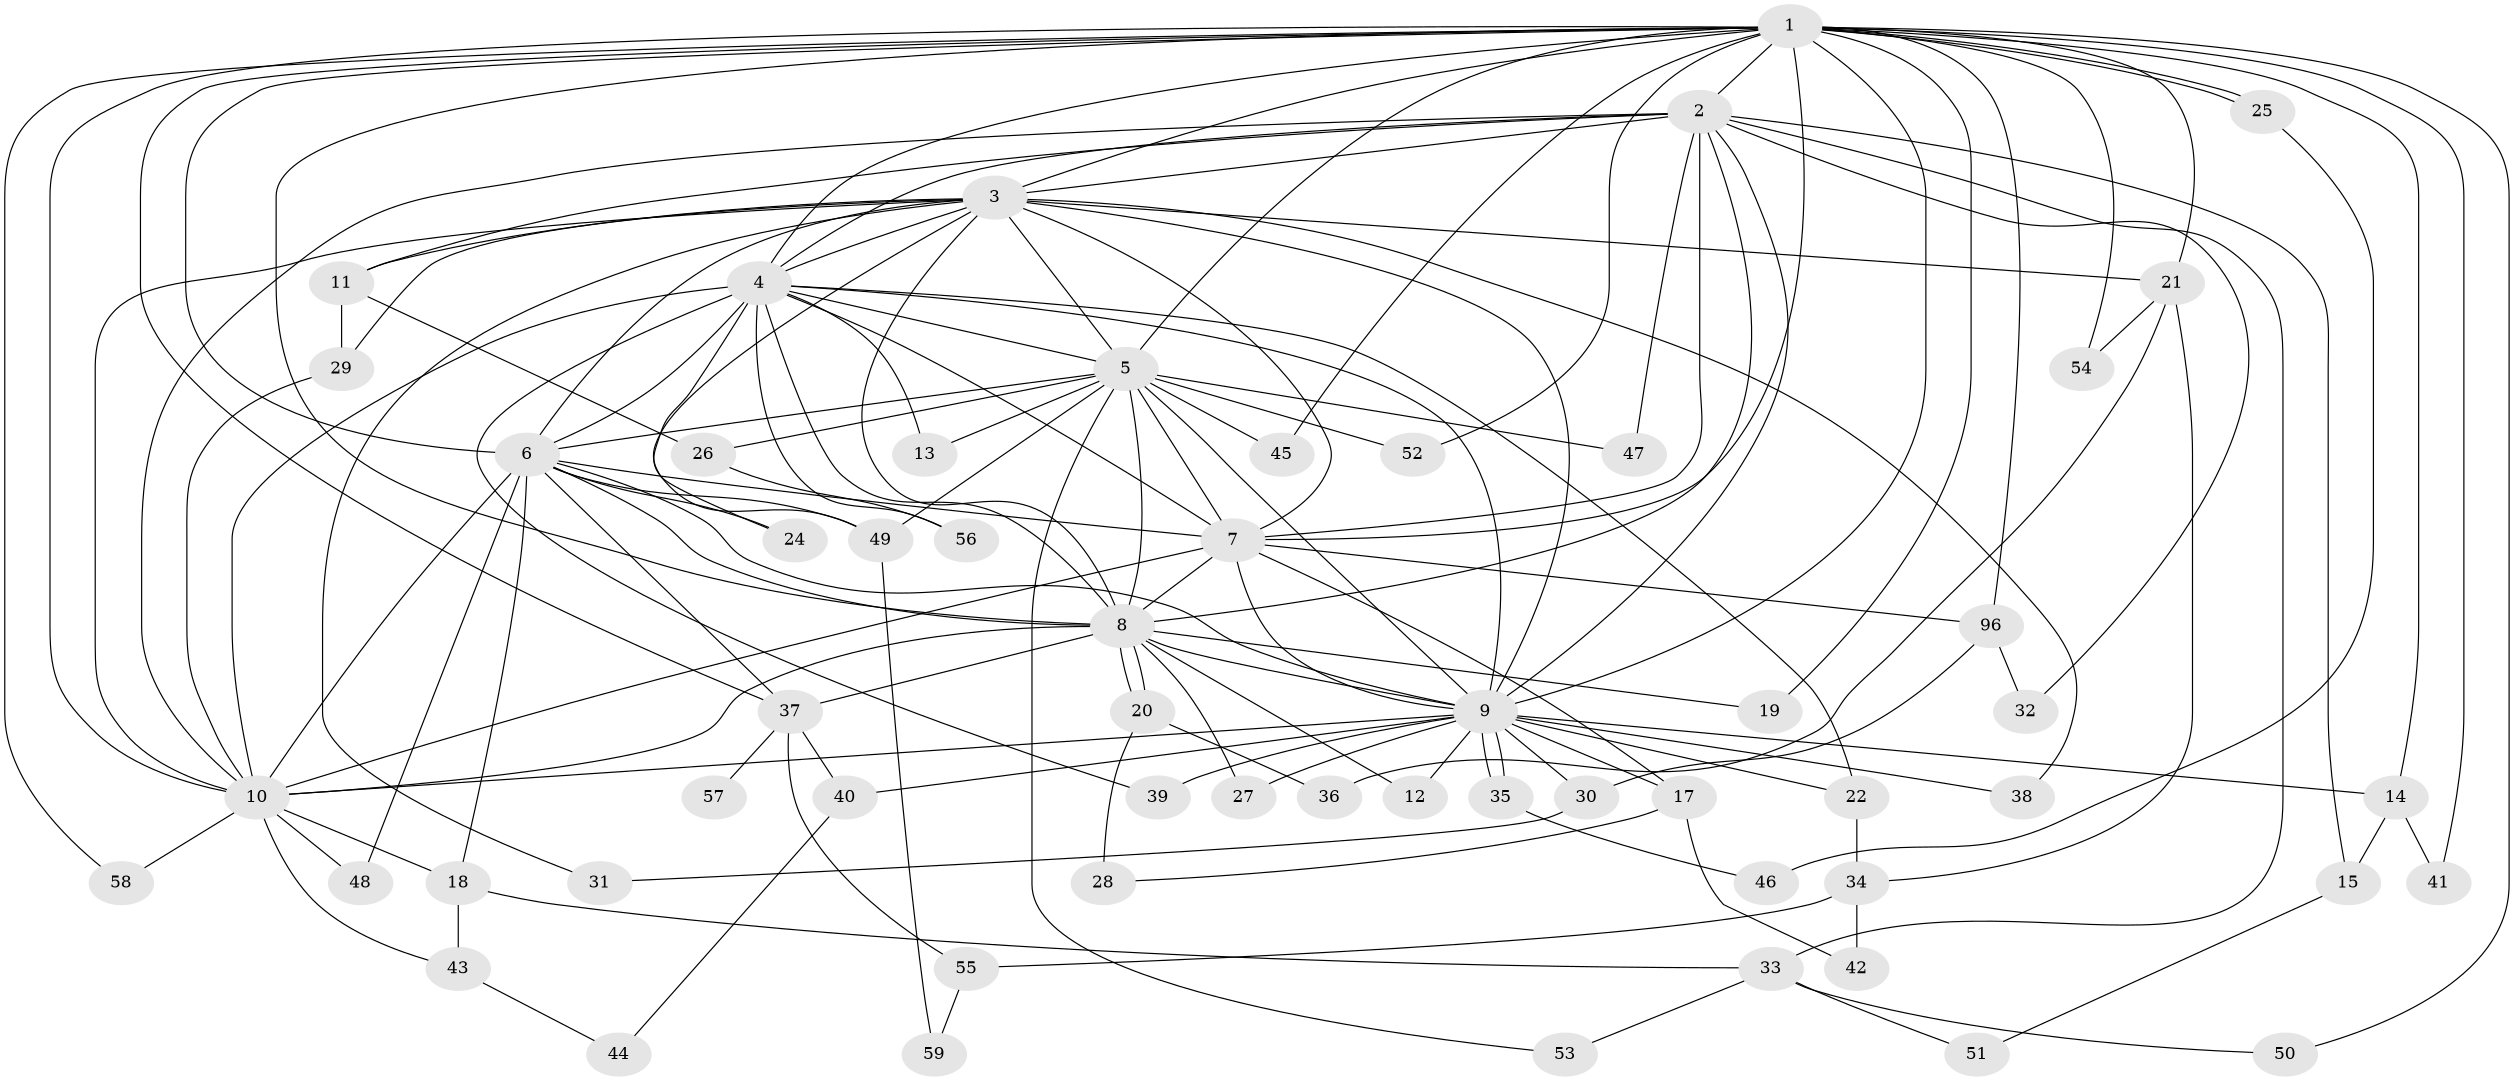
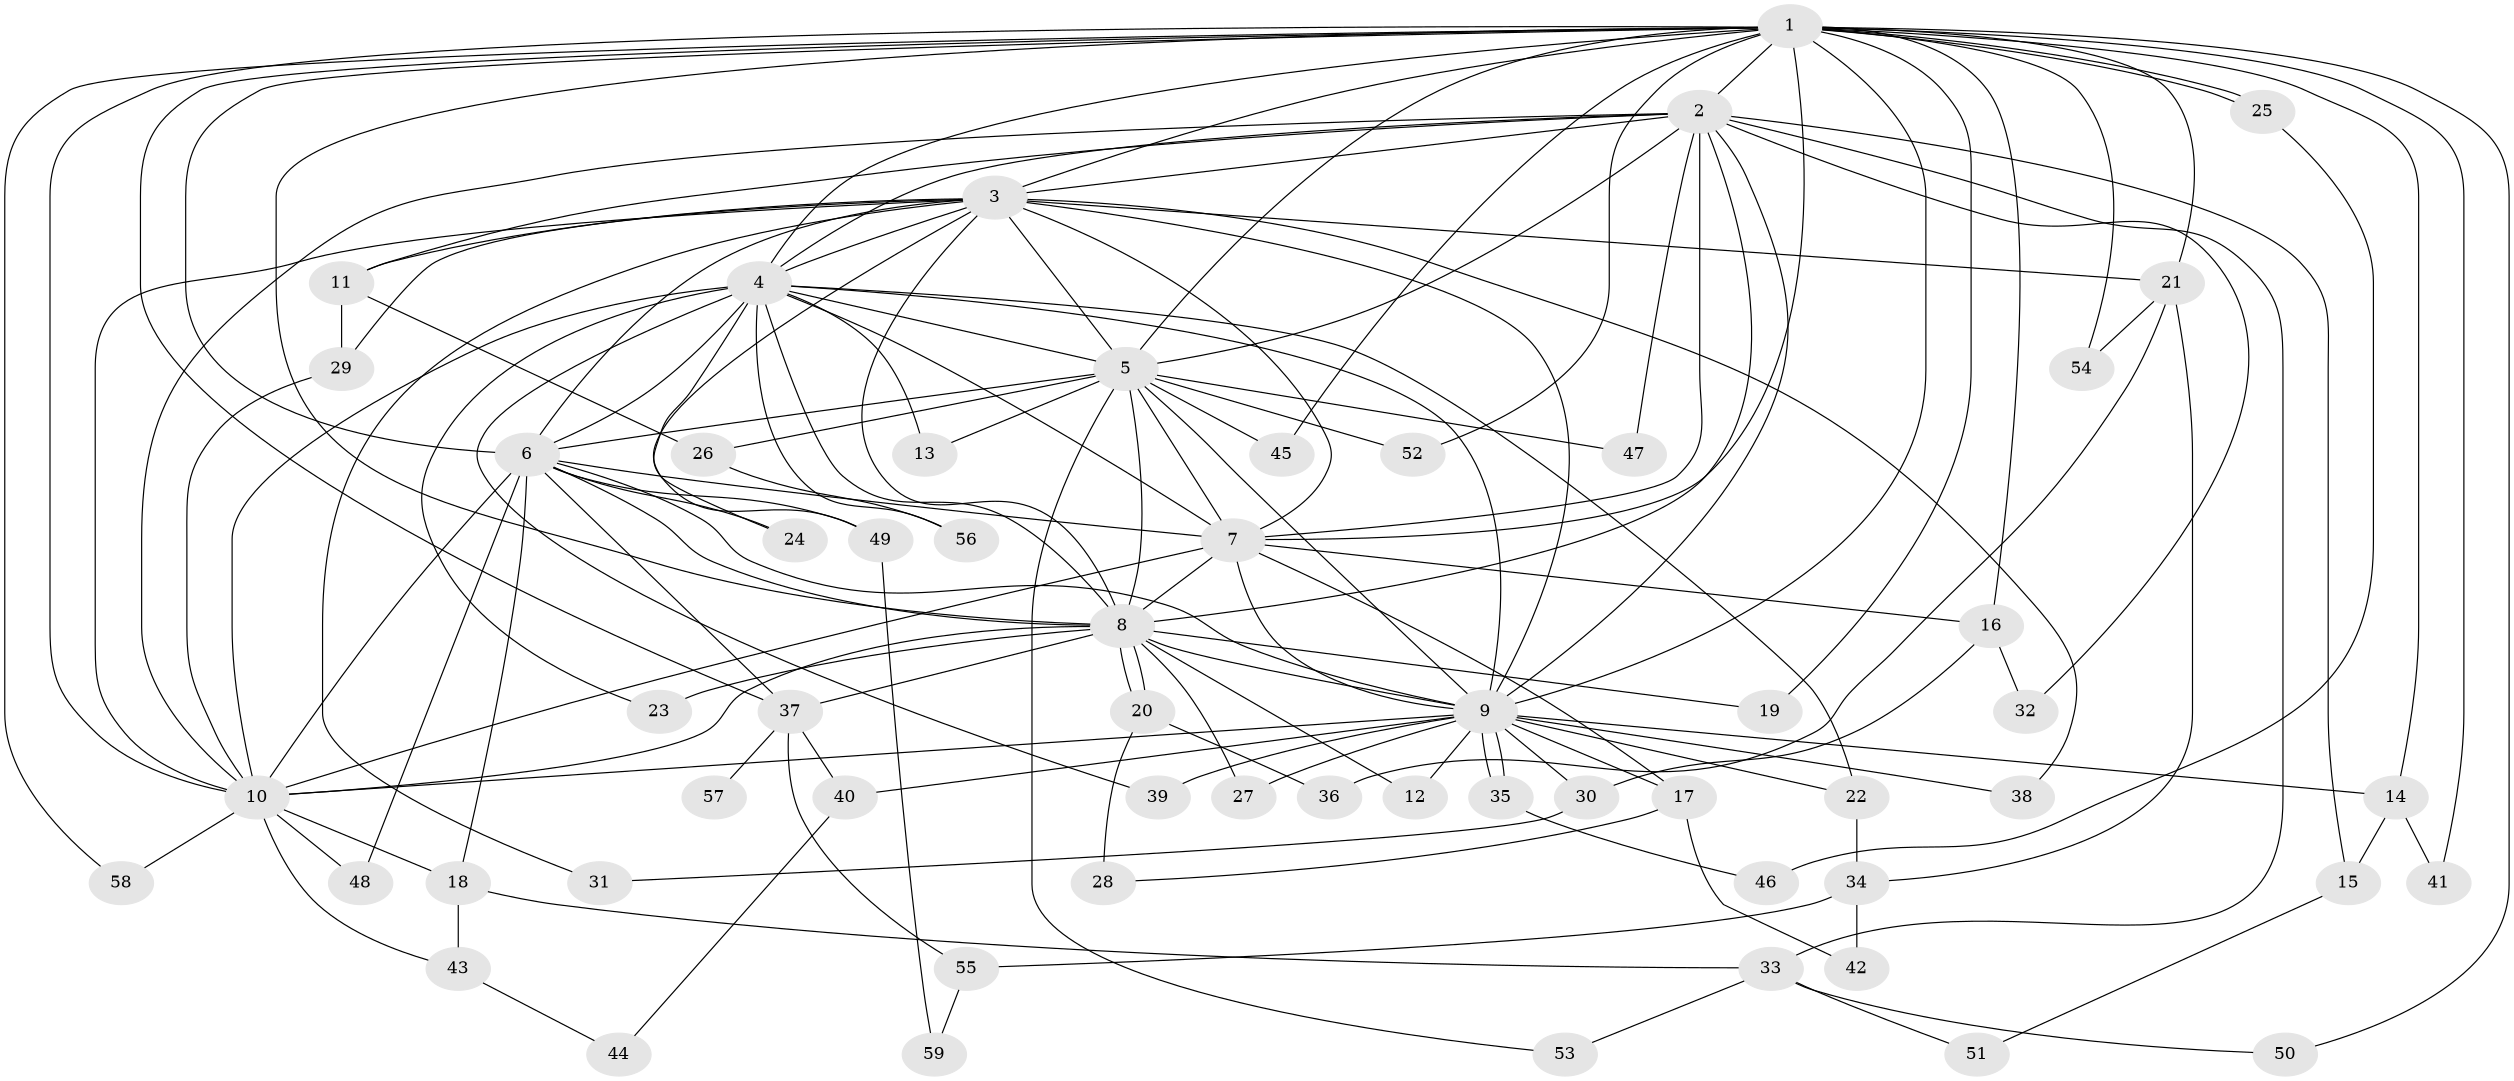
(1003, 455) -> (1472, 261)
(1991, 626) -> (1991, 626)
none -> (659, 712)
